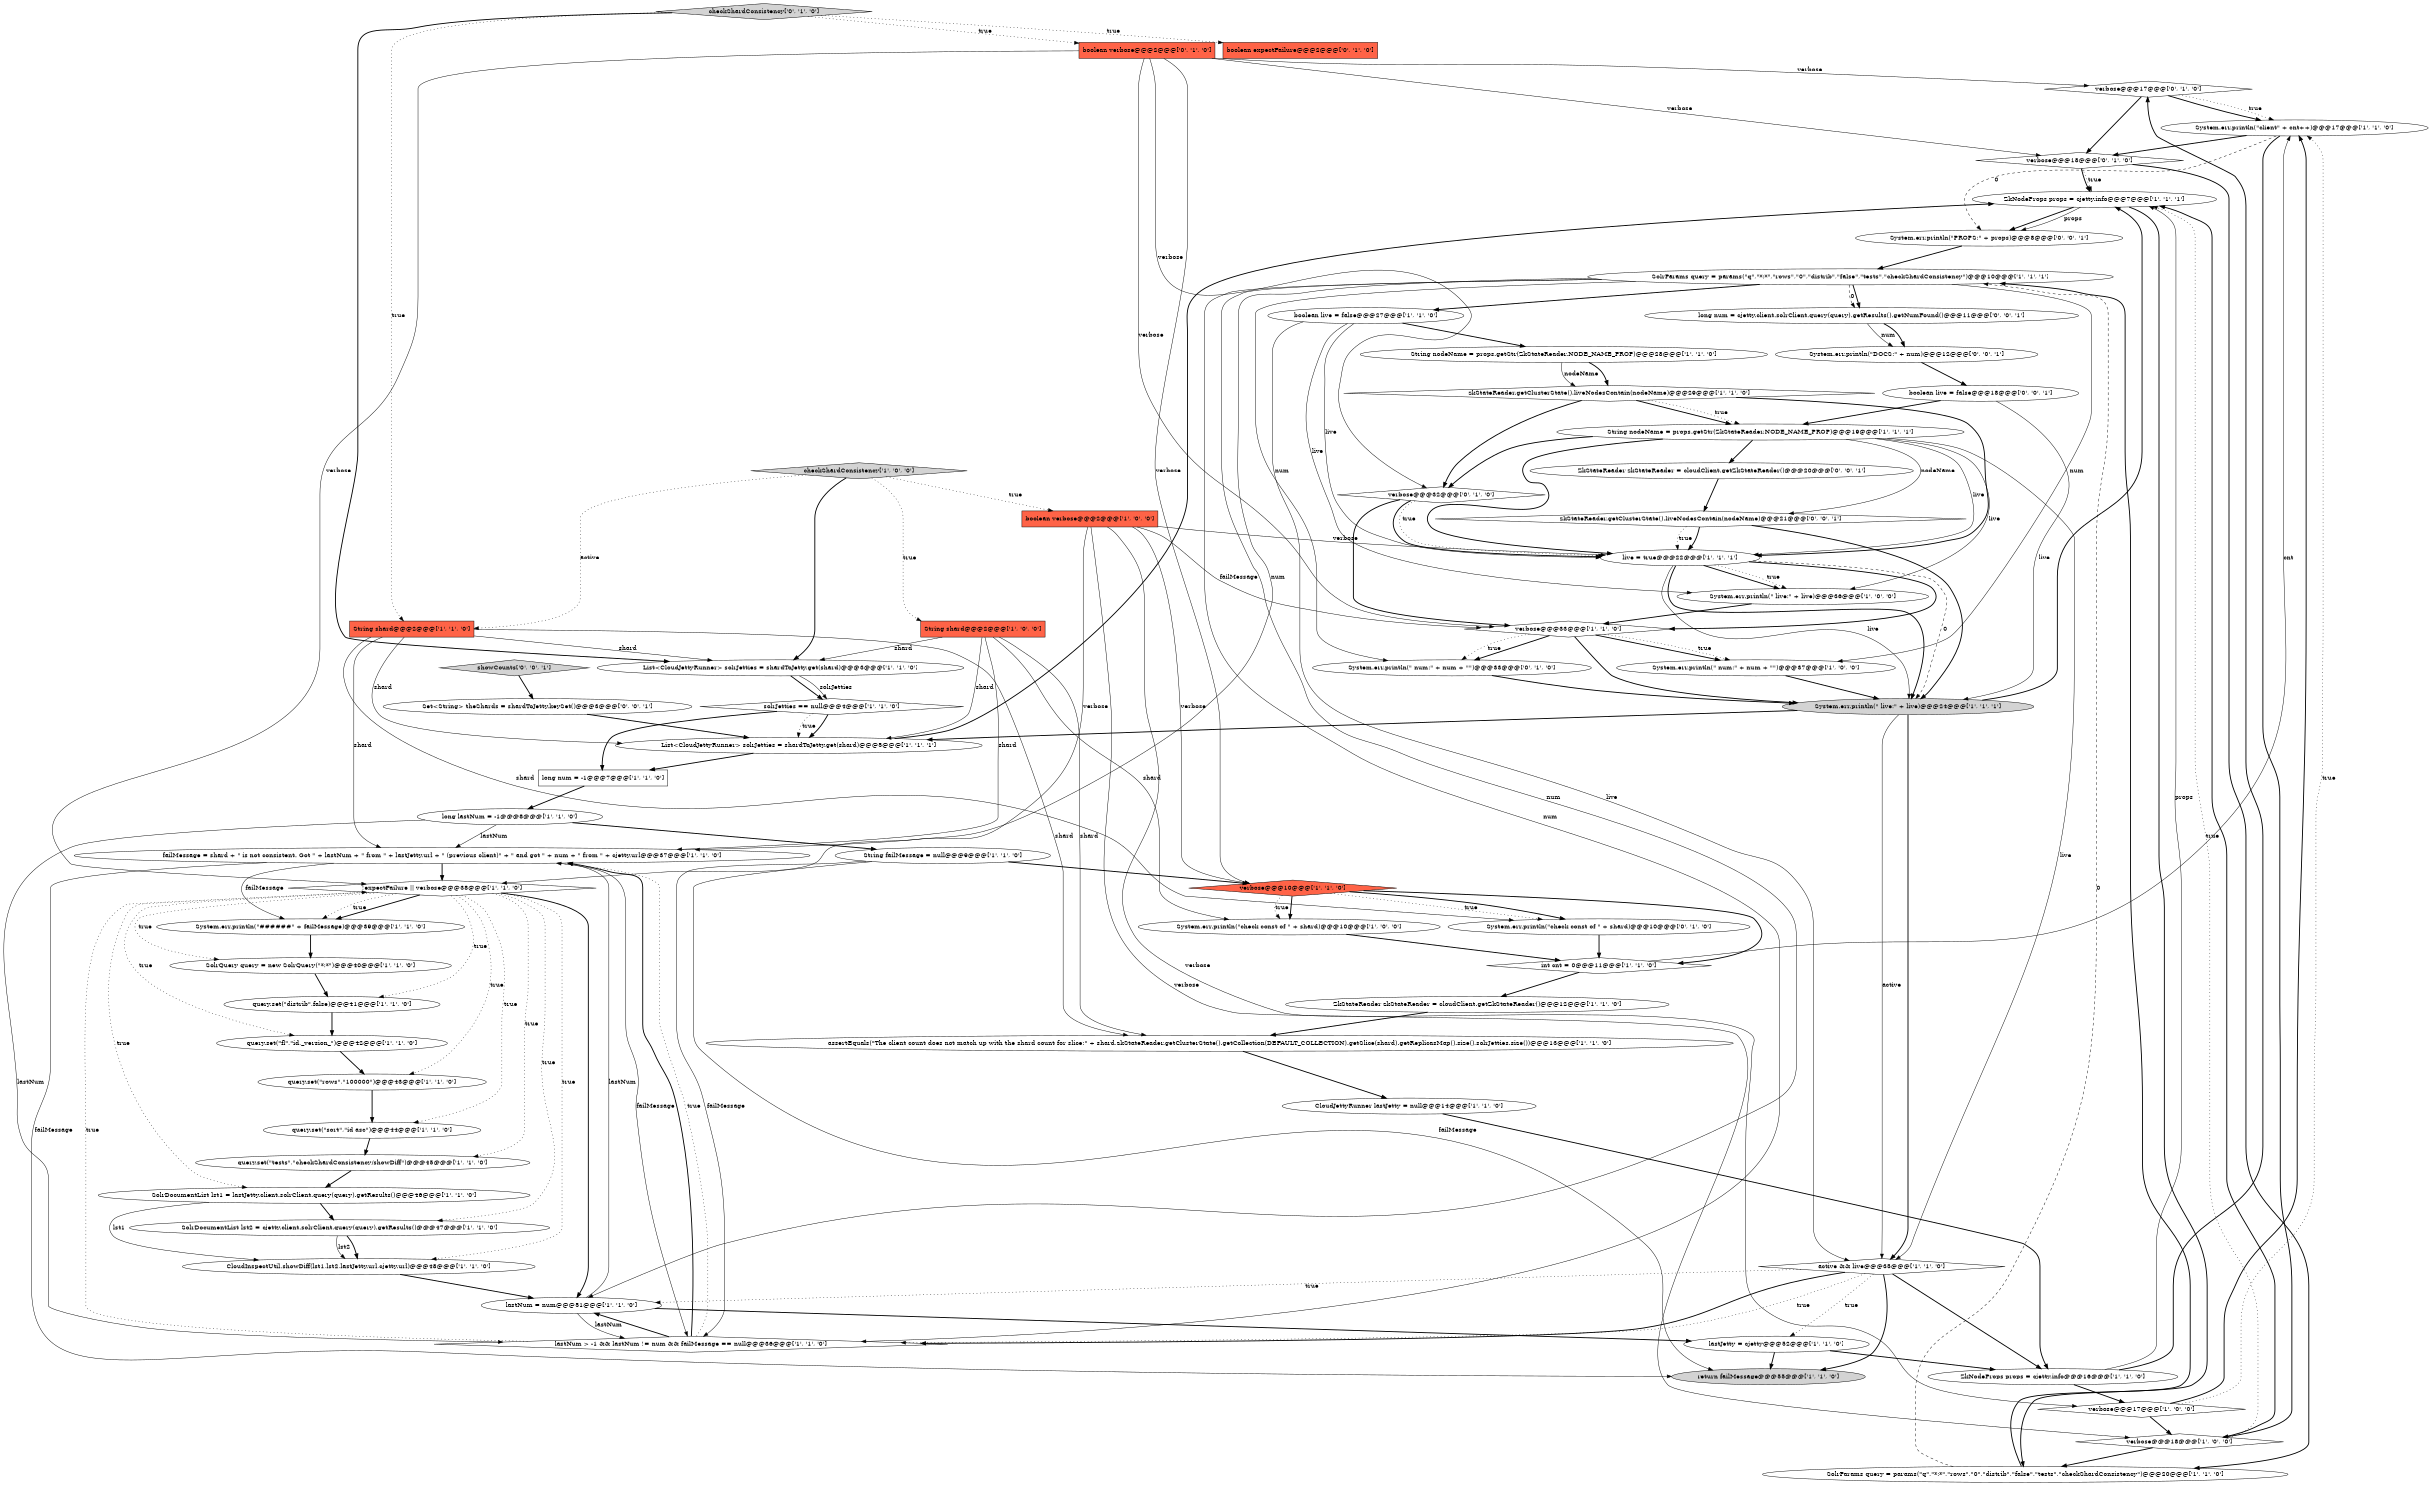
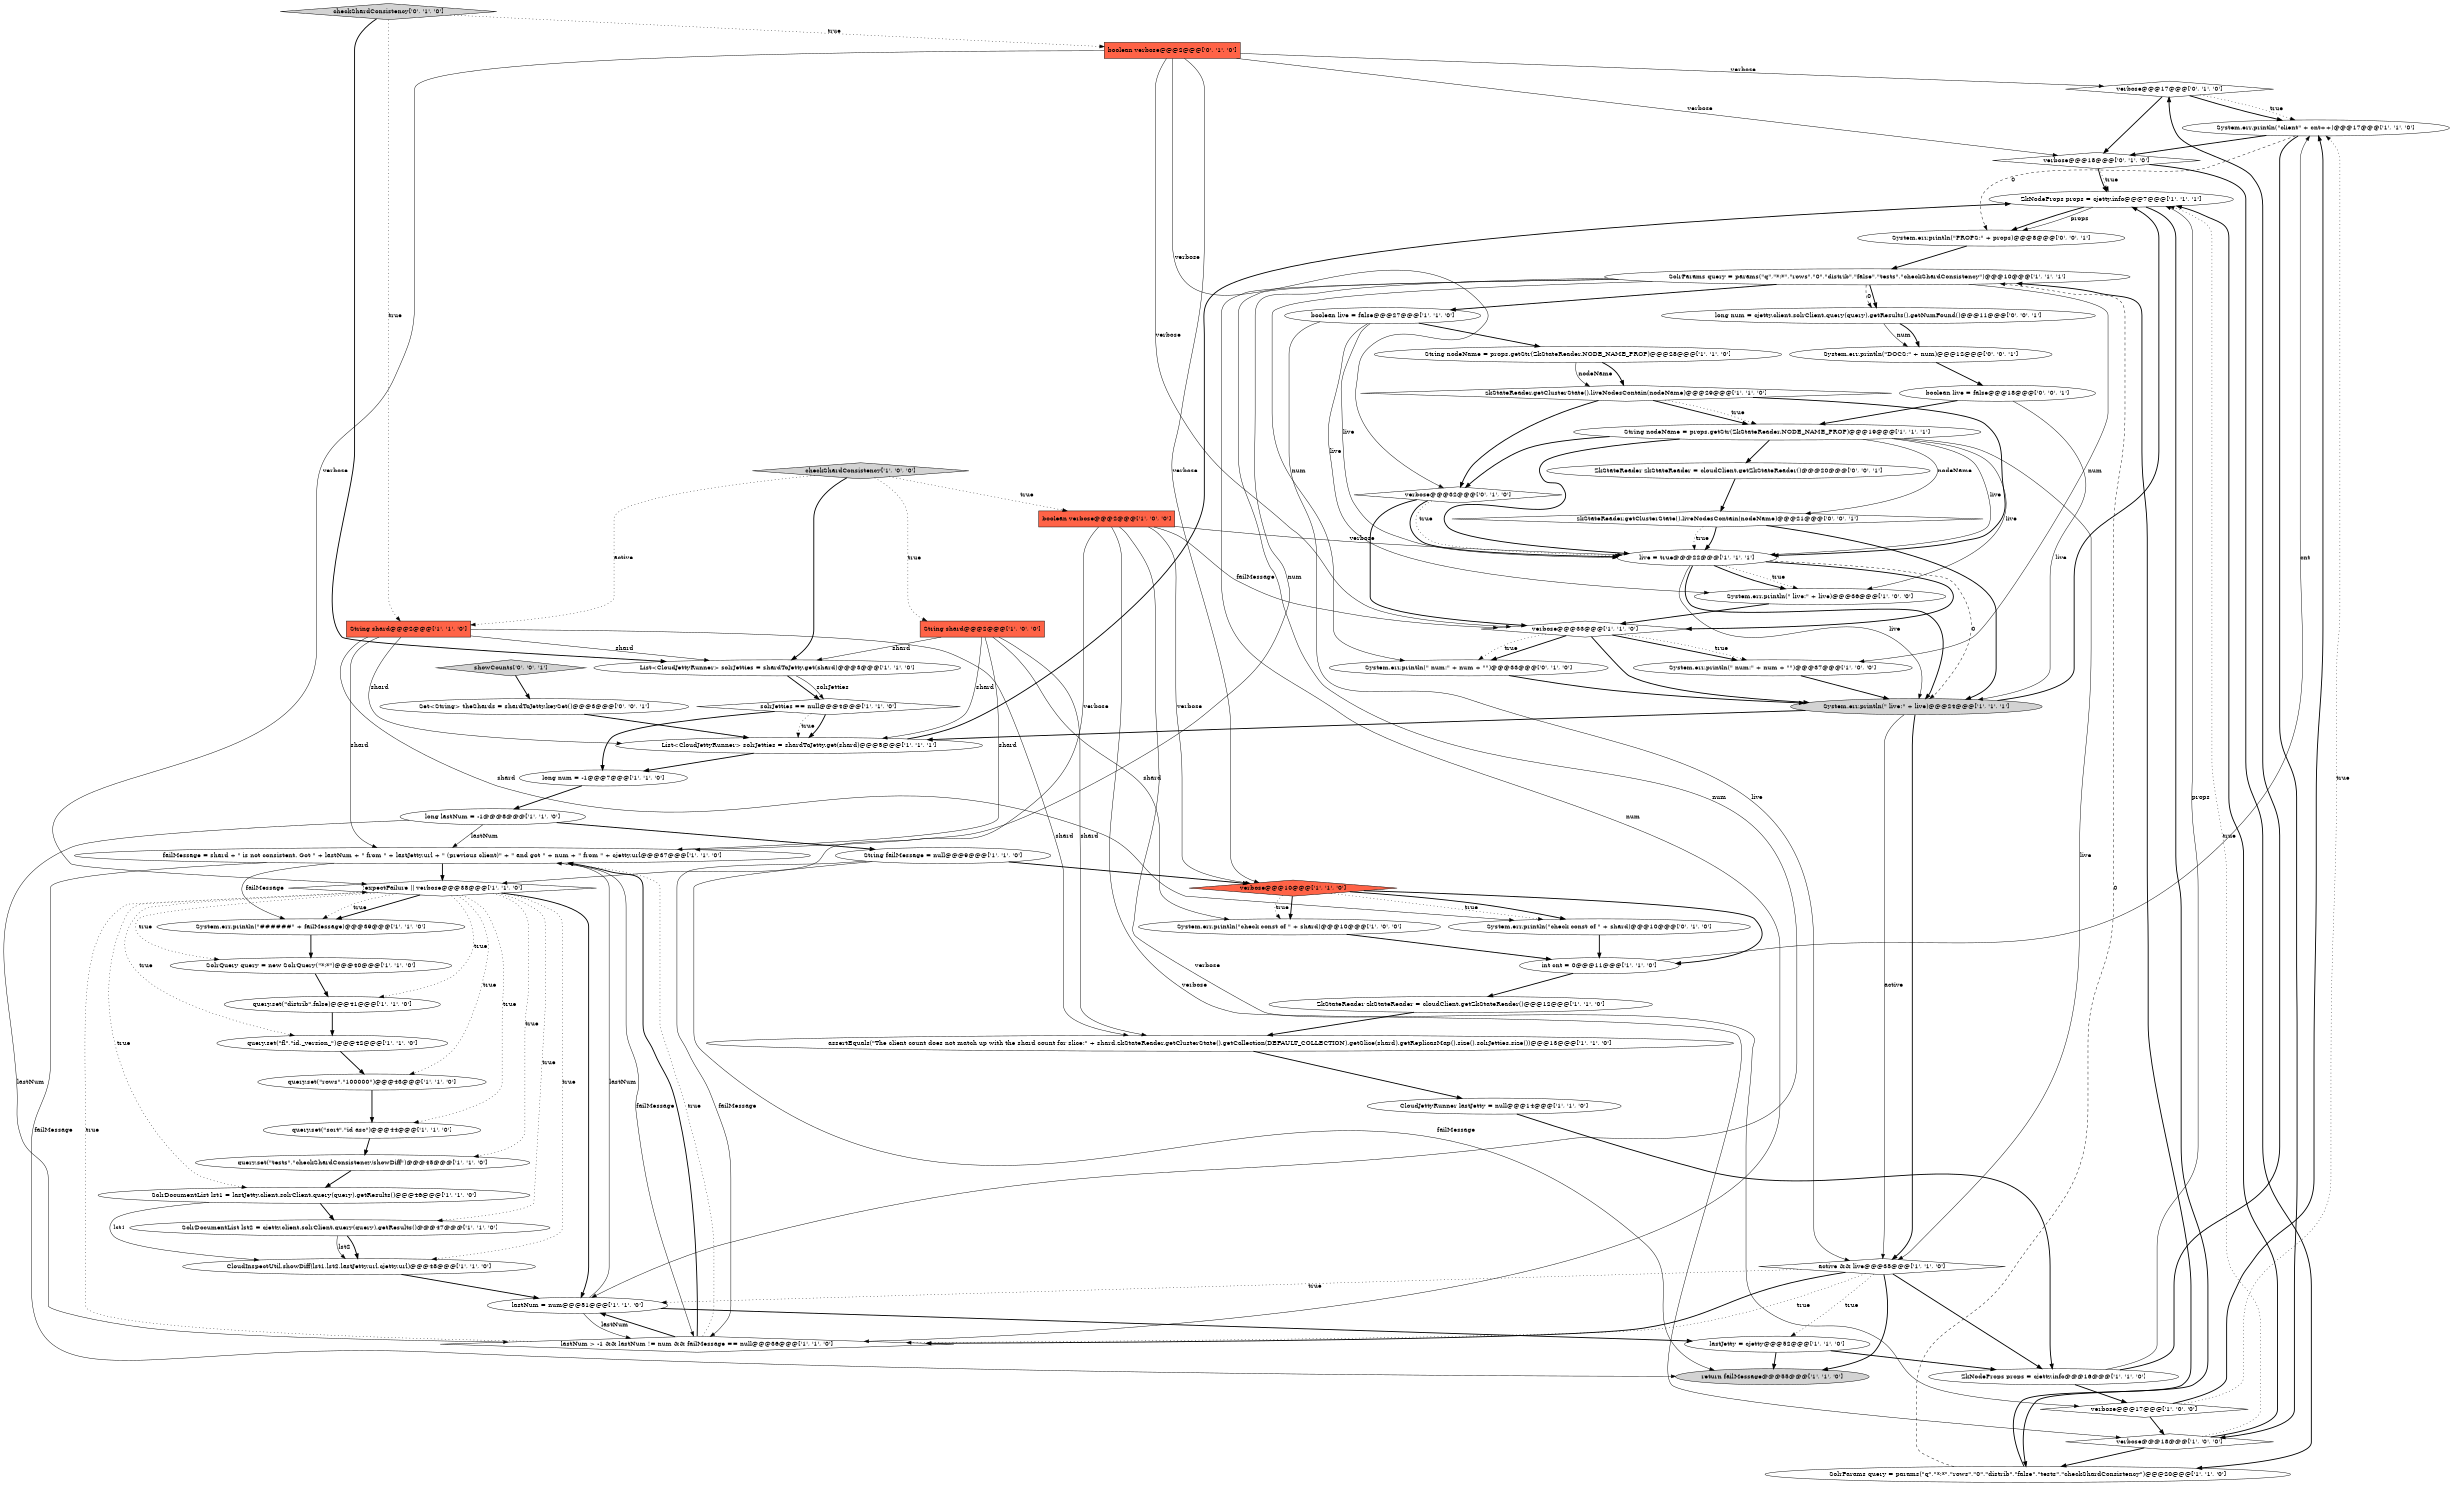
(1300, 50) -> none
(603, 778) -> (603, 778)
(1599, 966) -> (1599, 966)
